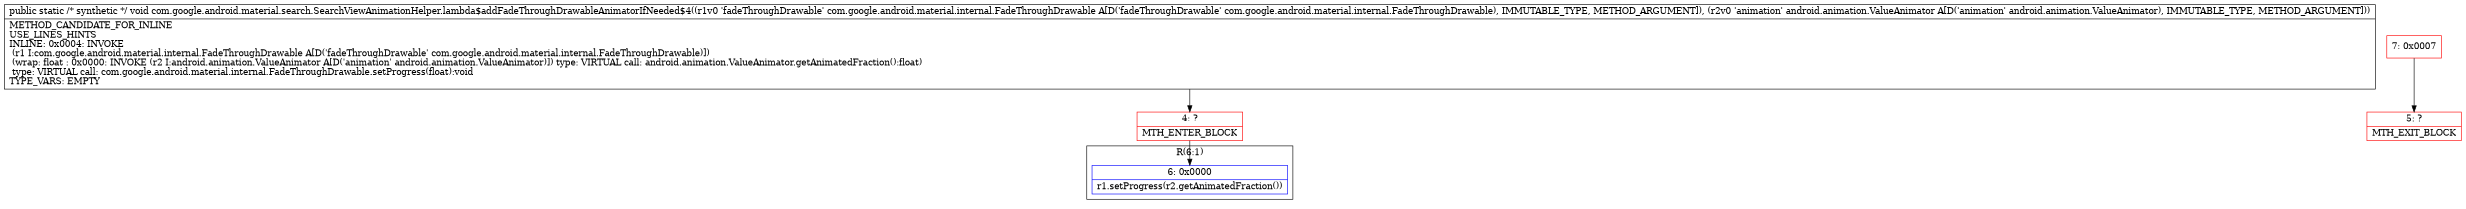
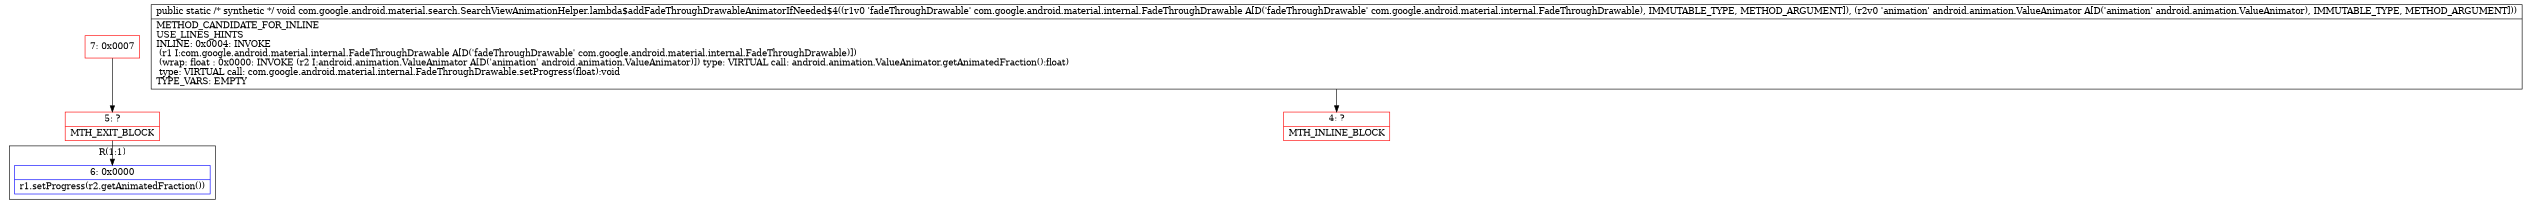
(1190, 133) -> (1337, 133)
(1190, 150) -> (112, 150)
(1190, 153) -> (112, 153)
